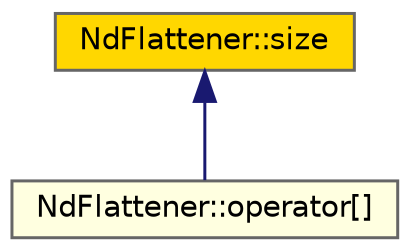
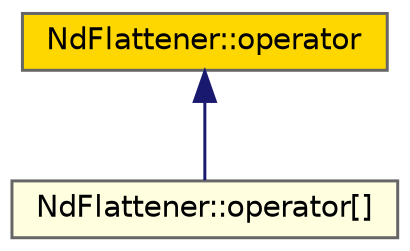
(205, 42) -> (205, 42)
